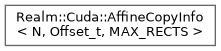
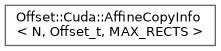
(110, 25) -> (110, 25)
